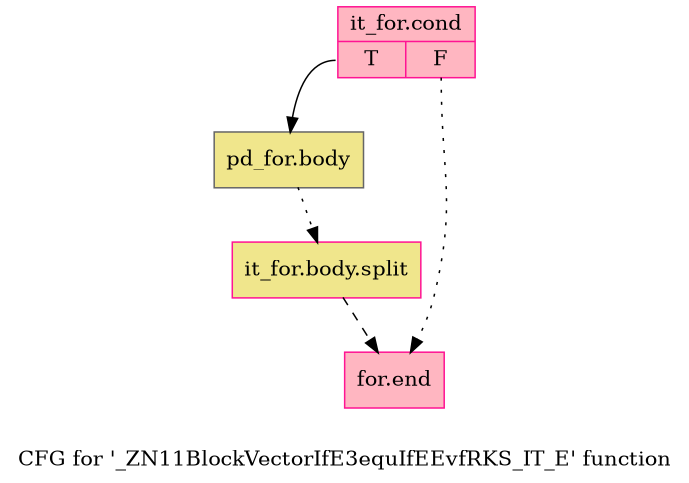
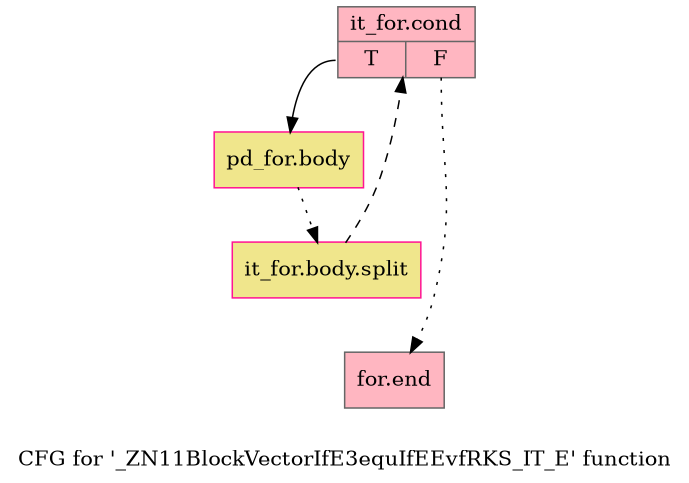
(406, 42) -> (406, 42)
(289, 160) -> (289, 160)
(356, 319) -> (382, 171)
(394, 380) -> (394, 380)
